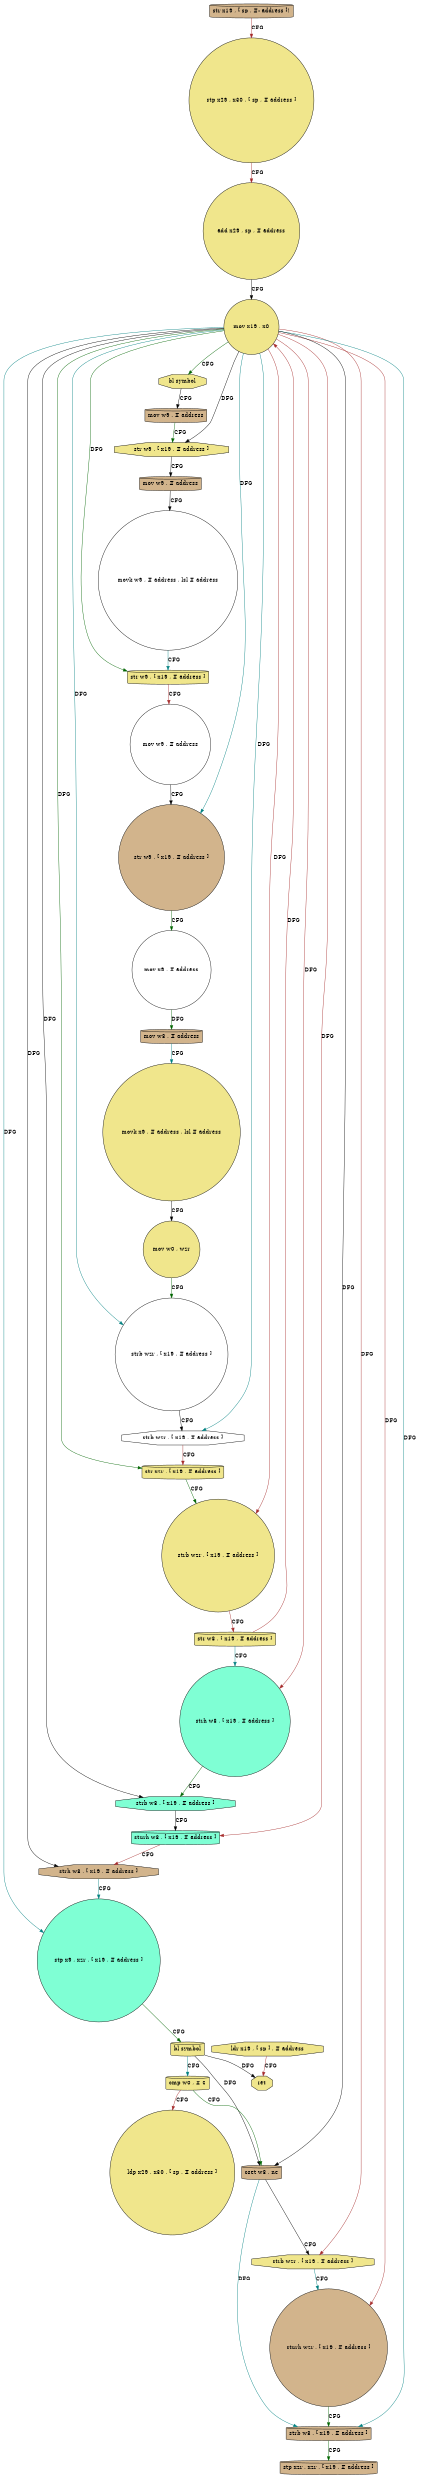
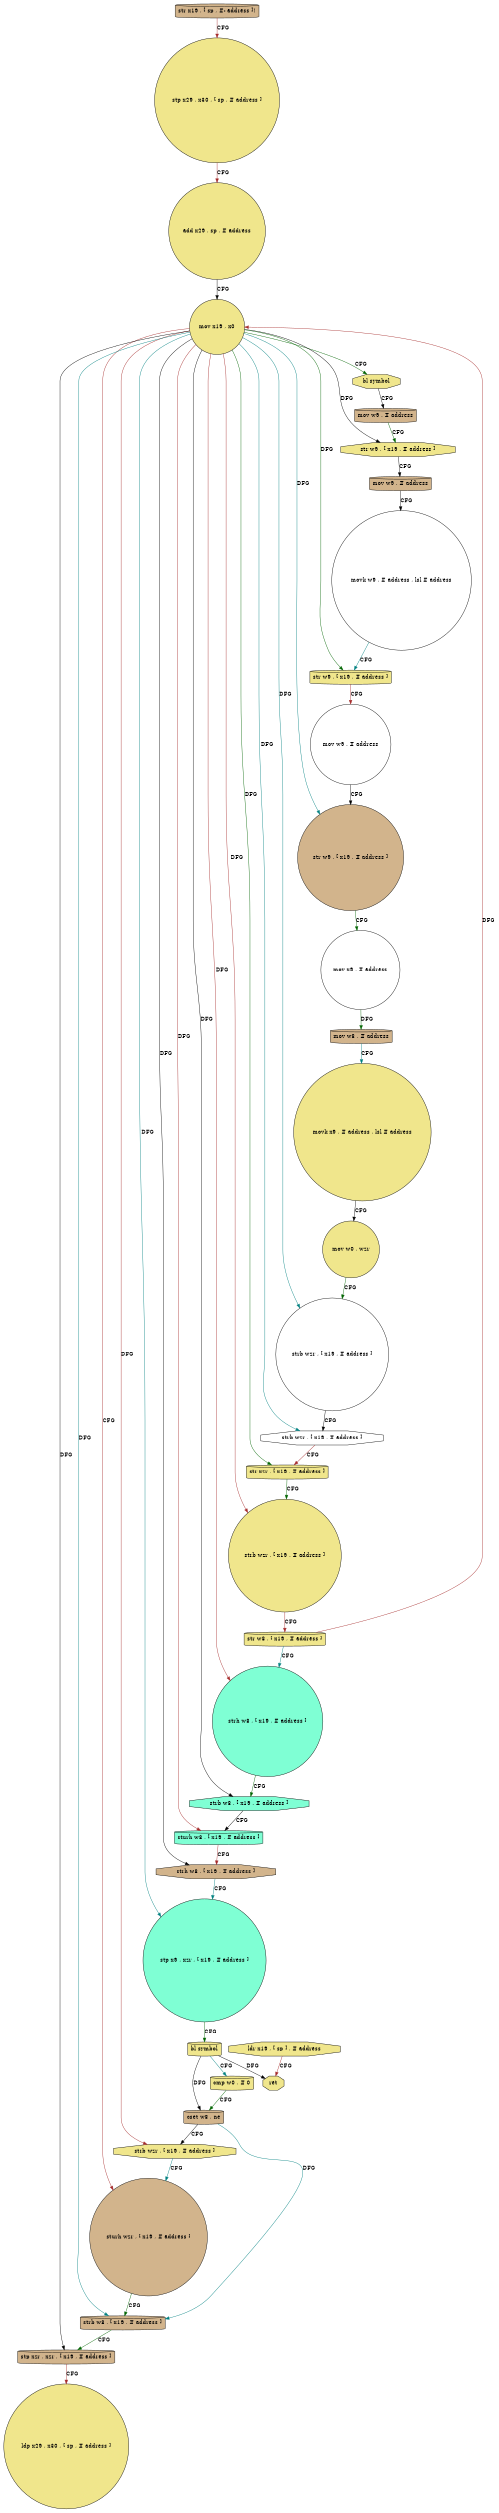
(343, 1241) -> (60, 1291)
(391, 1421) -> (109, 1421)
(176, 2098) -> (66, 2372)
